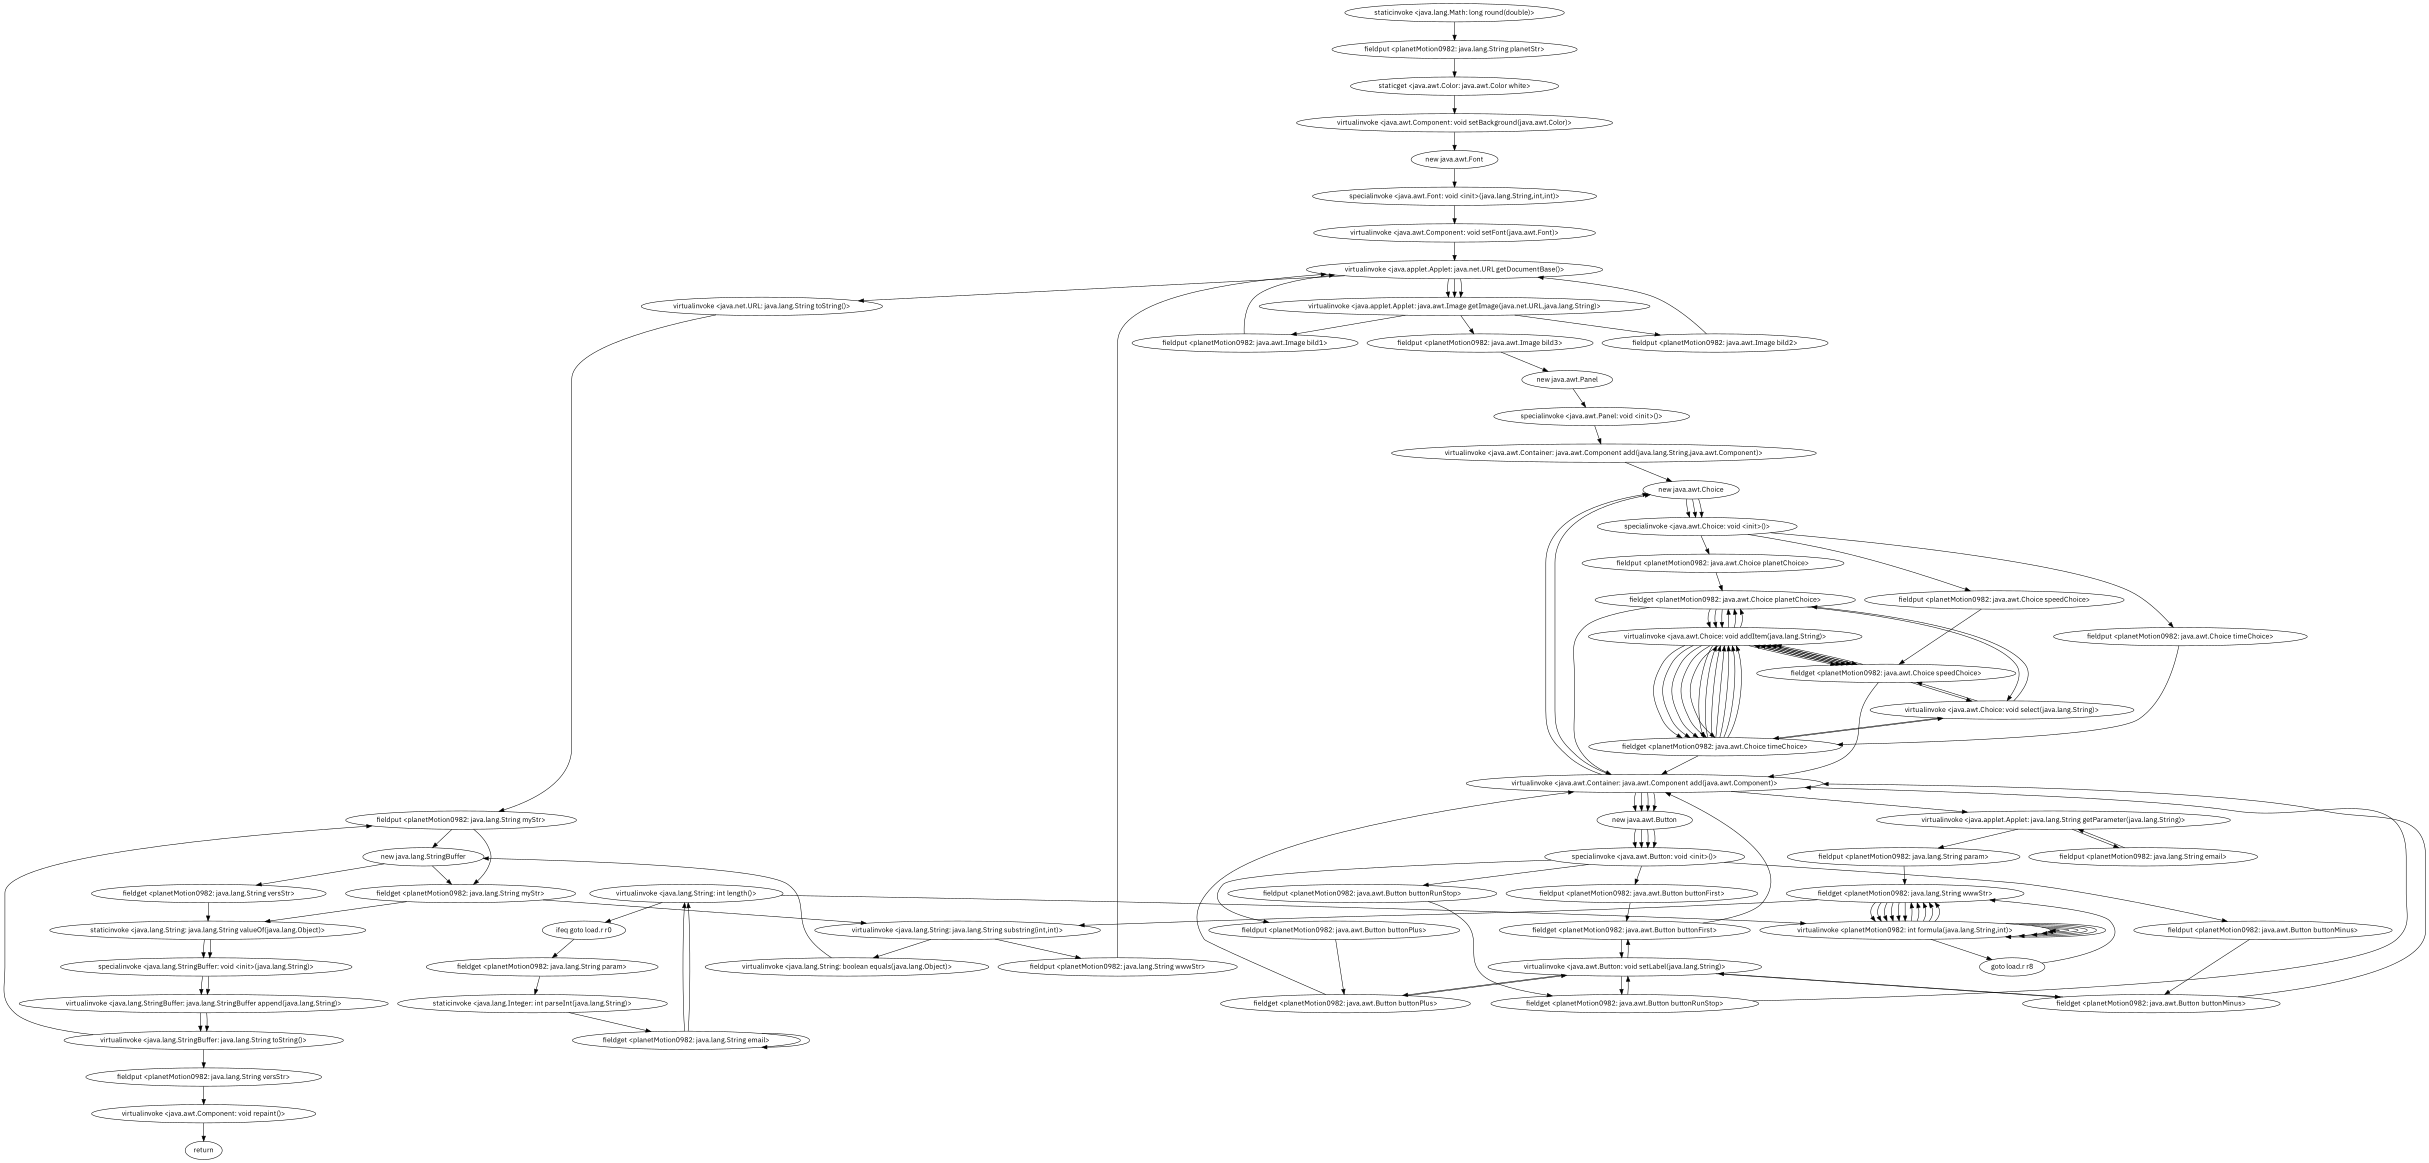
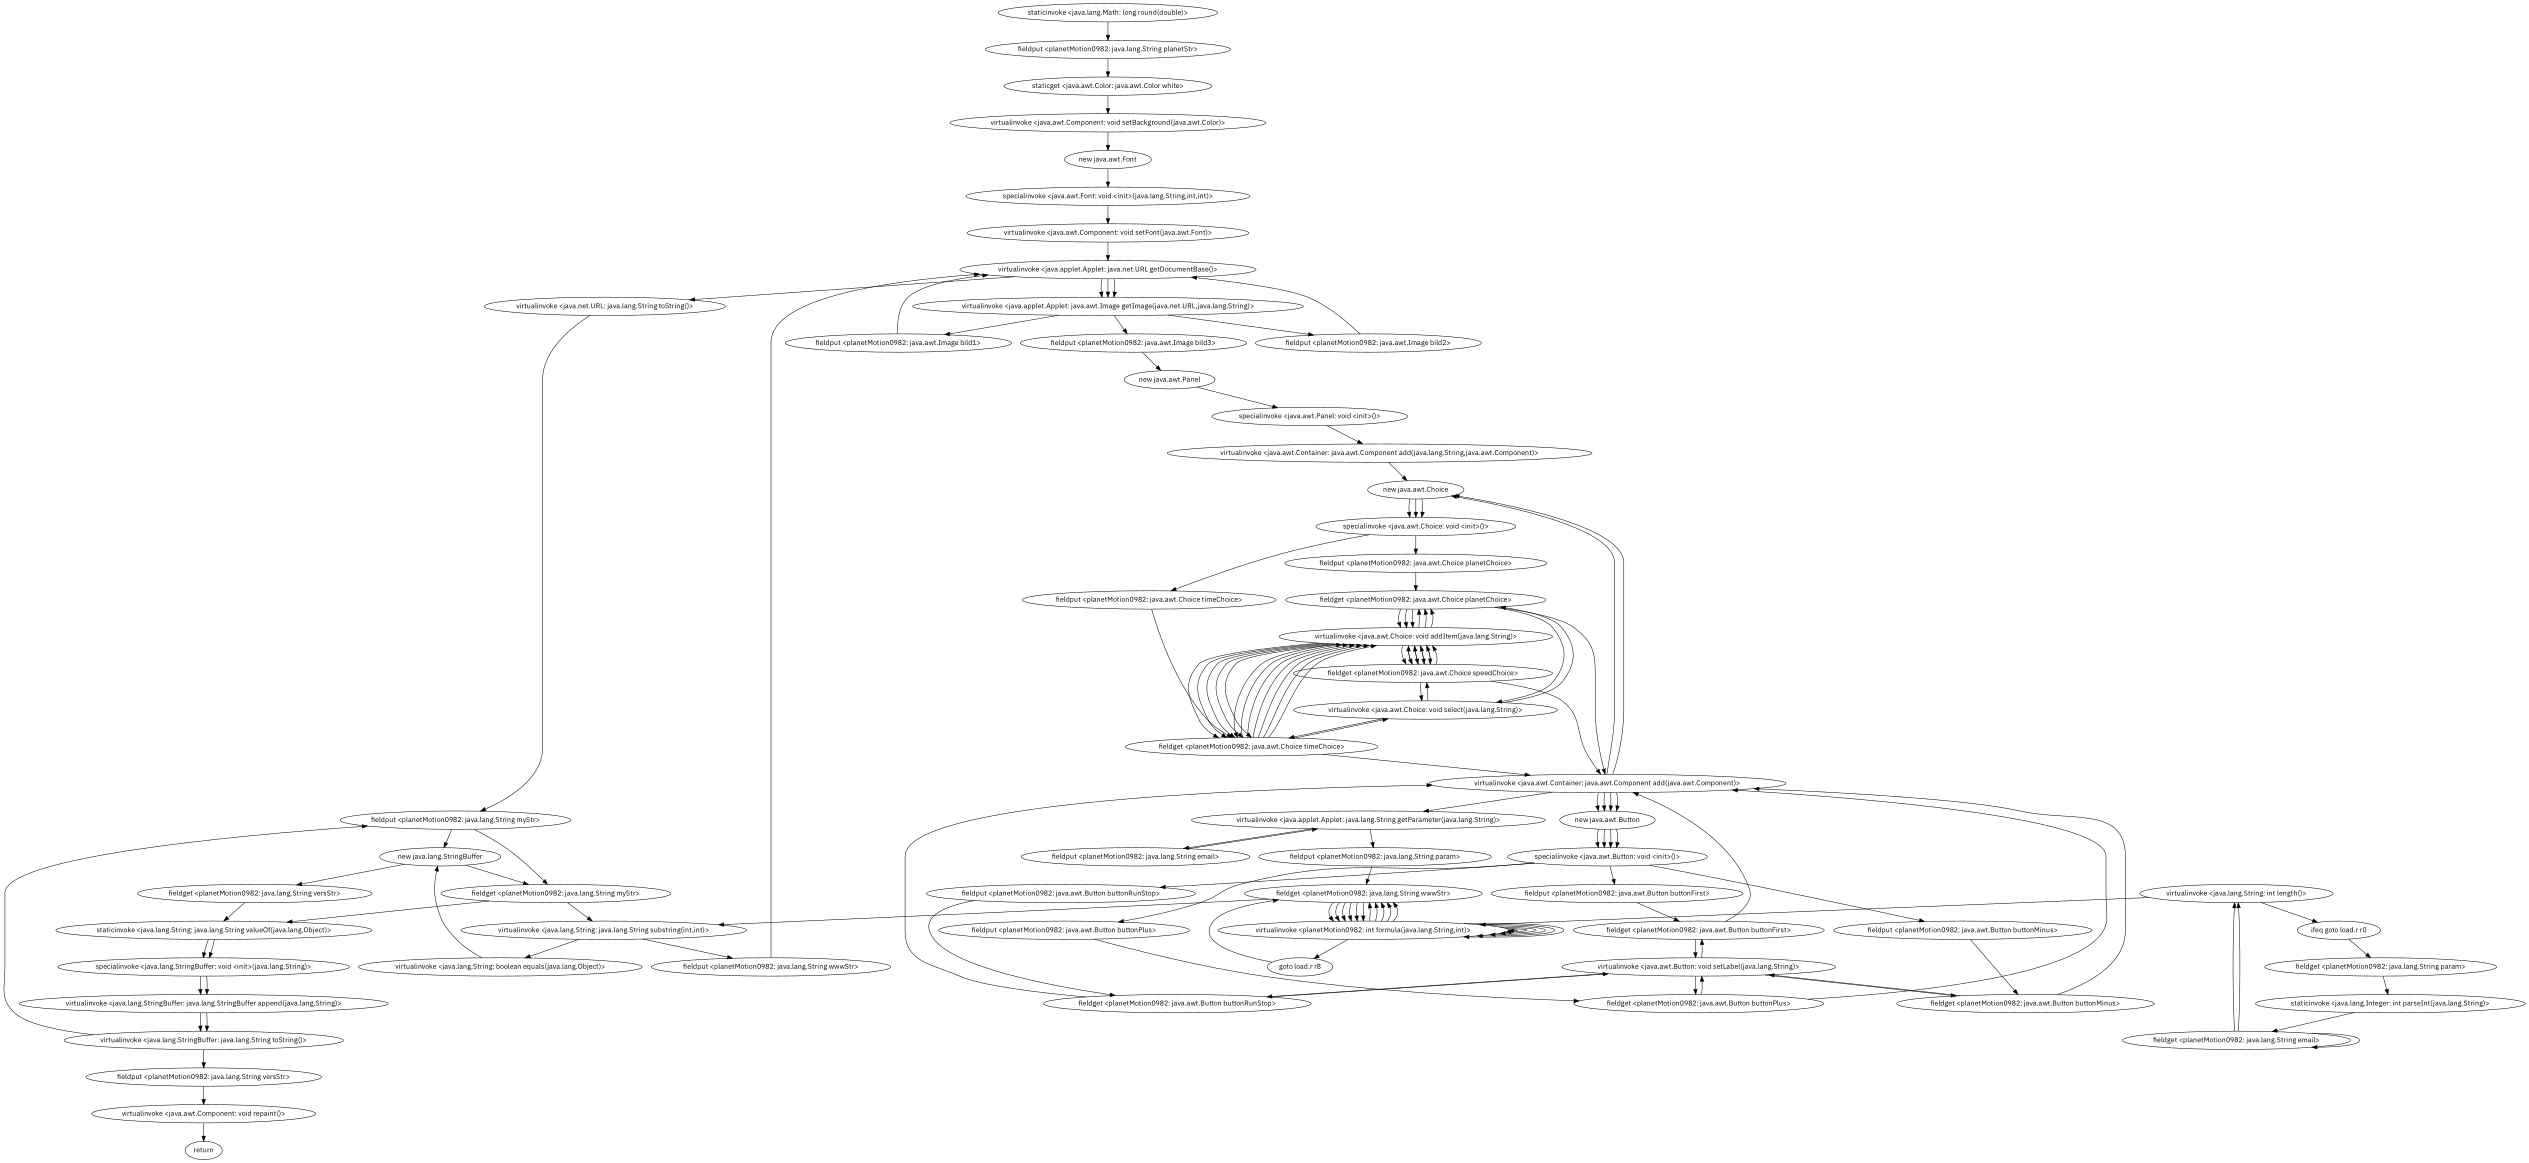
(1994, 600) -> none
